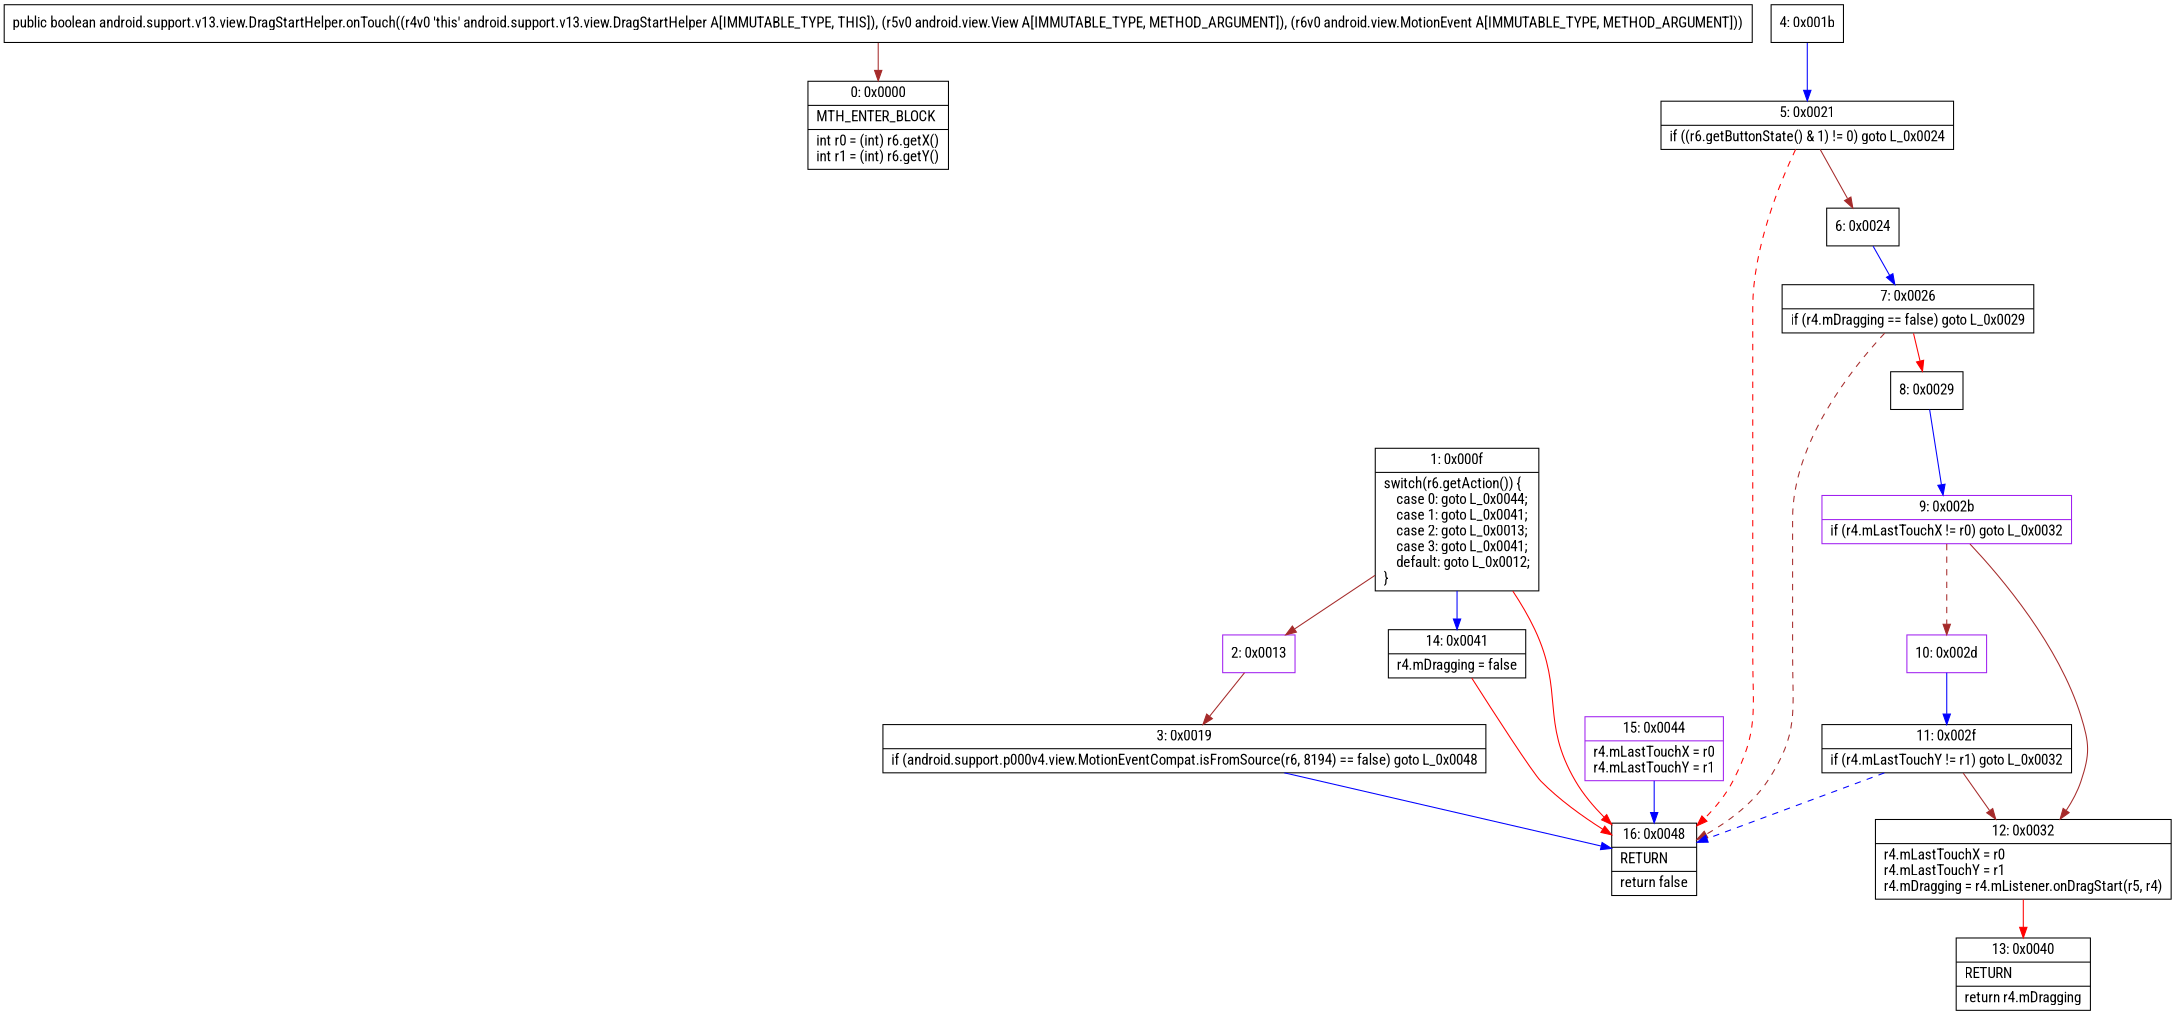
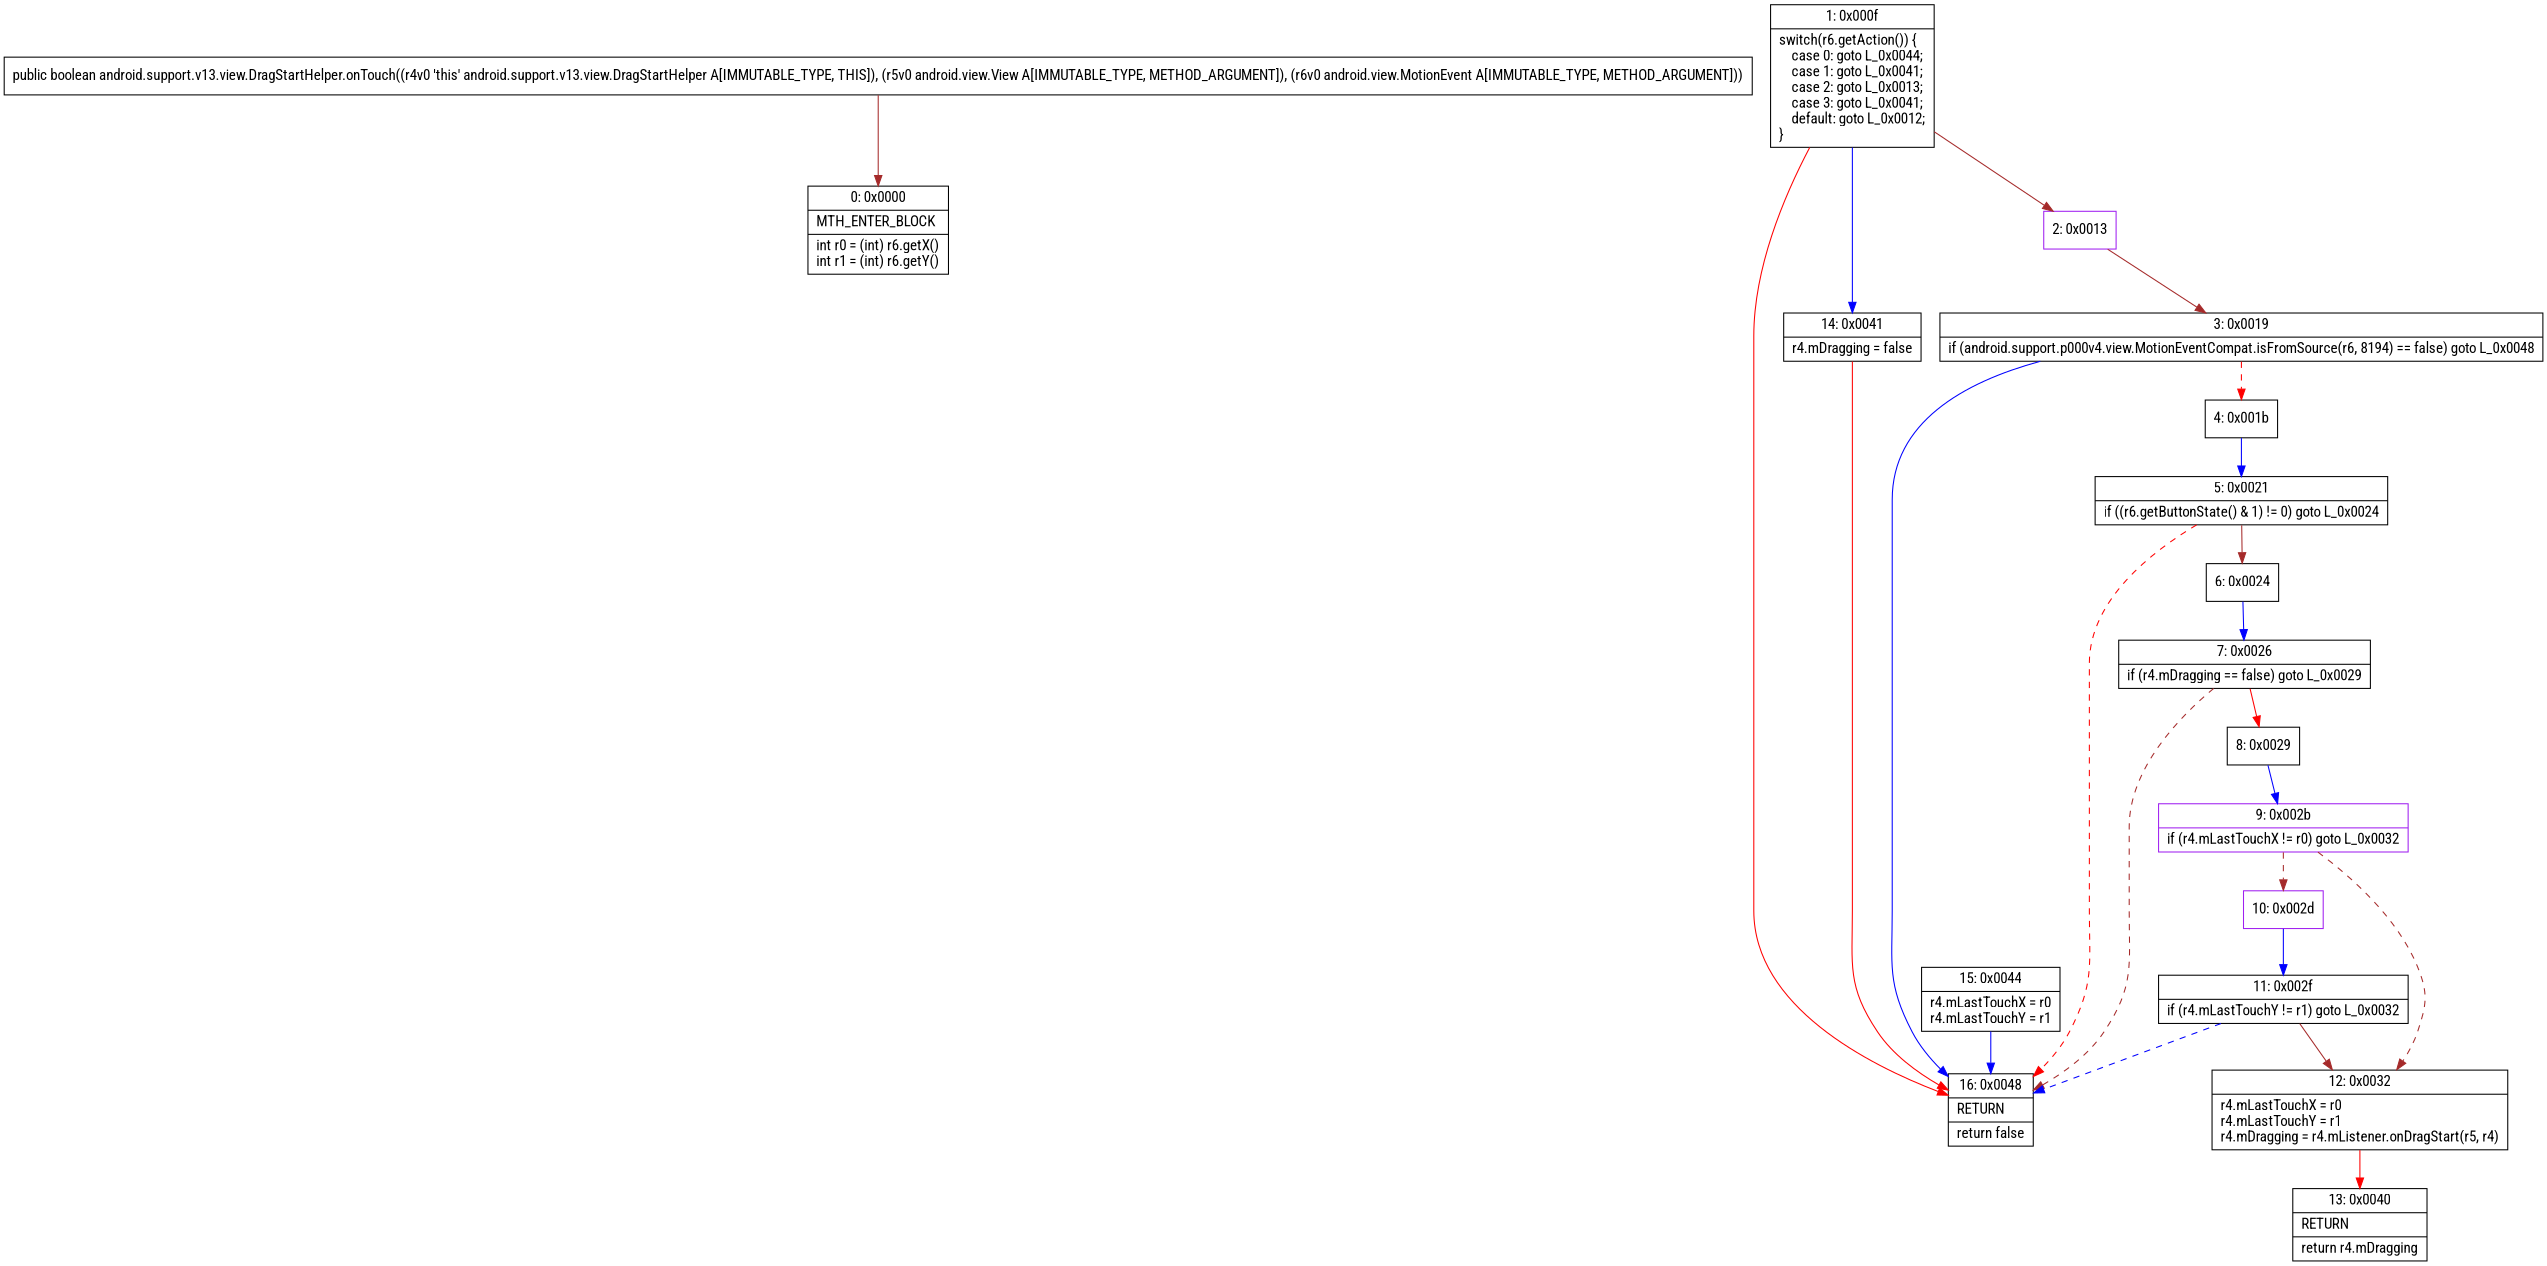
none -> (2241, 375)
(2060, 667) -> (2405, 943)
(1654, 749) -> (1991, 999)
